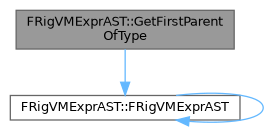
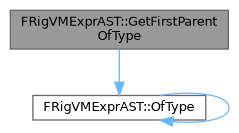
(125, 108) -> (119, 108)
